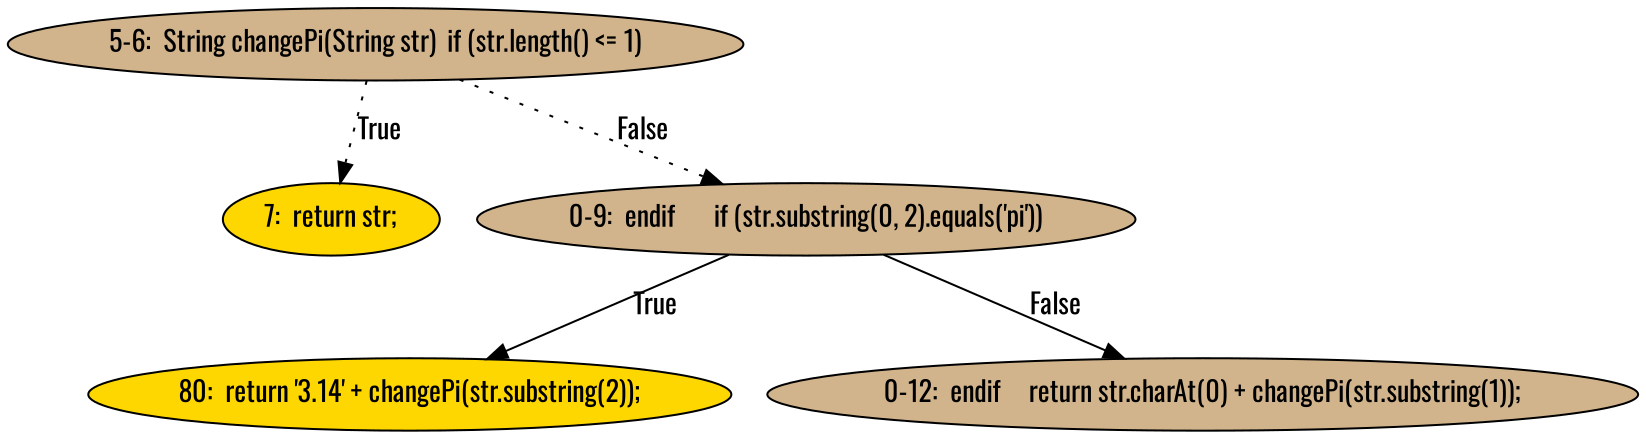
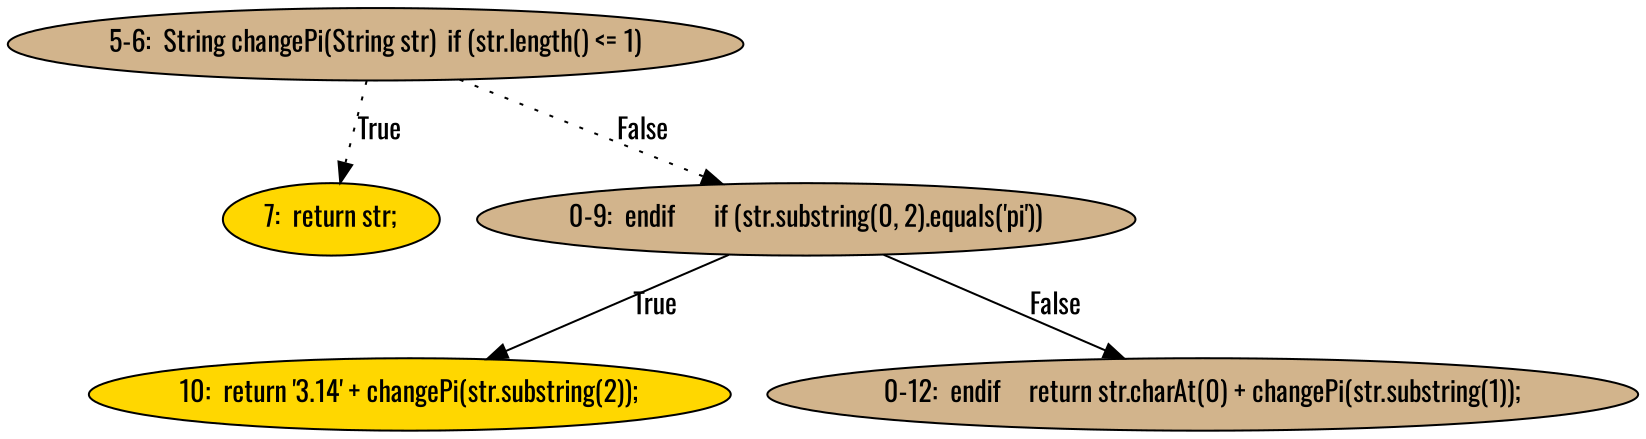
(410, 394) -> (410, 394)
